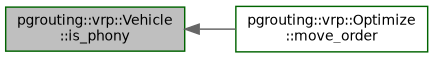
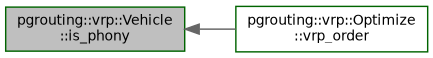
(332, 29) -> (332, 29)
